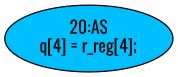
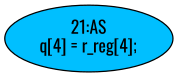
(89, 39) -> (89, 39)
